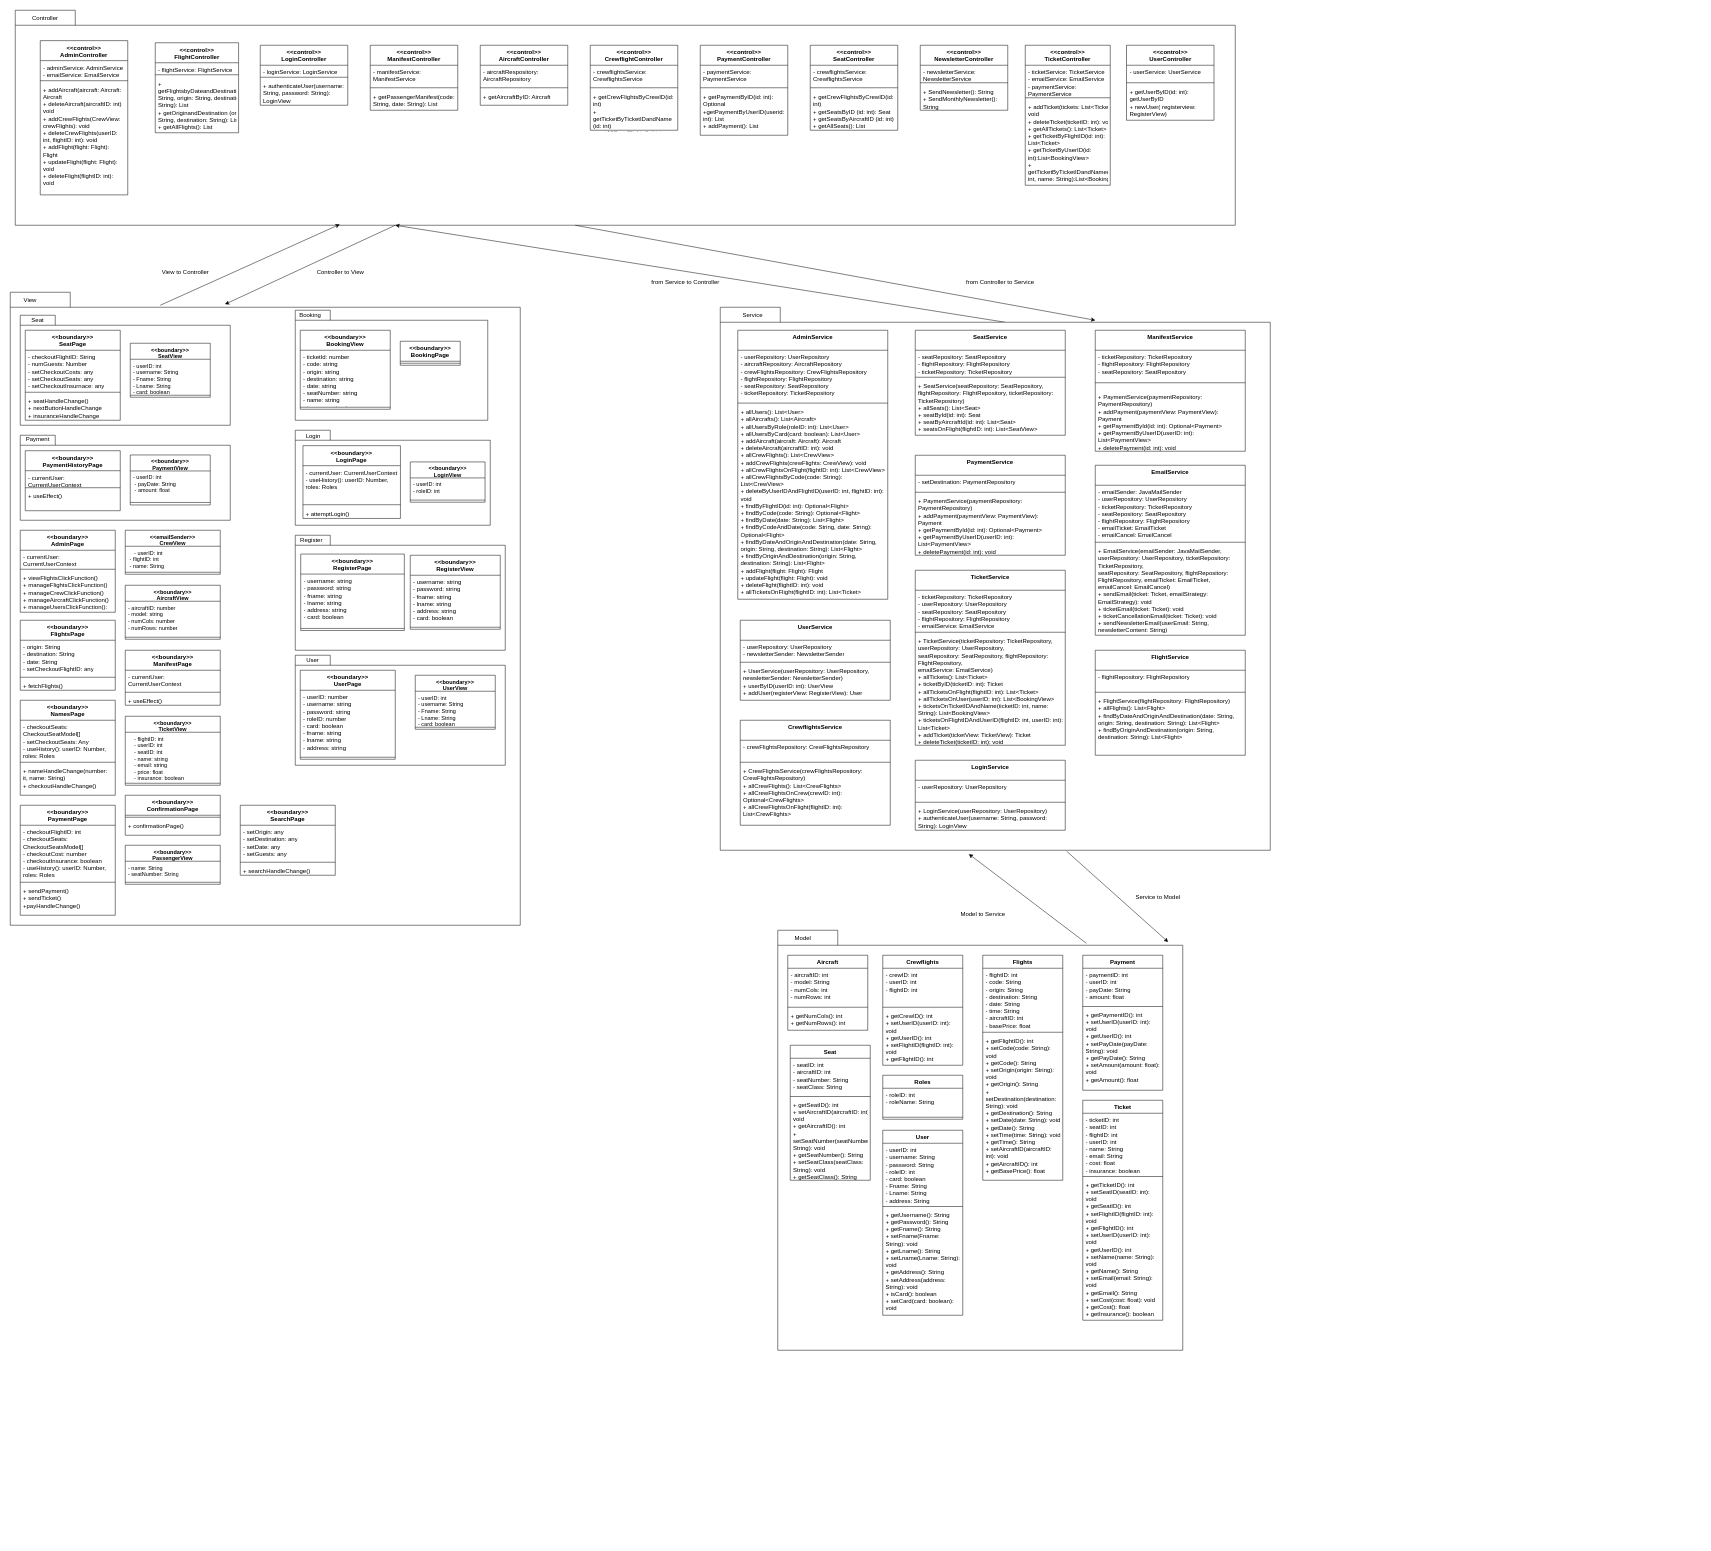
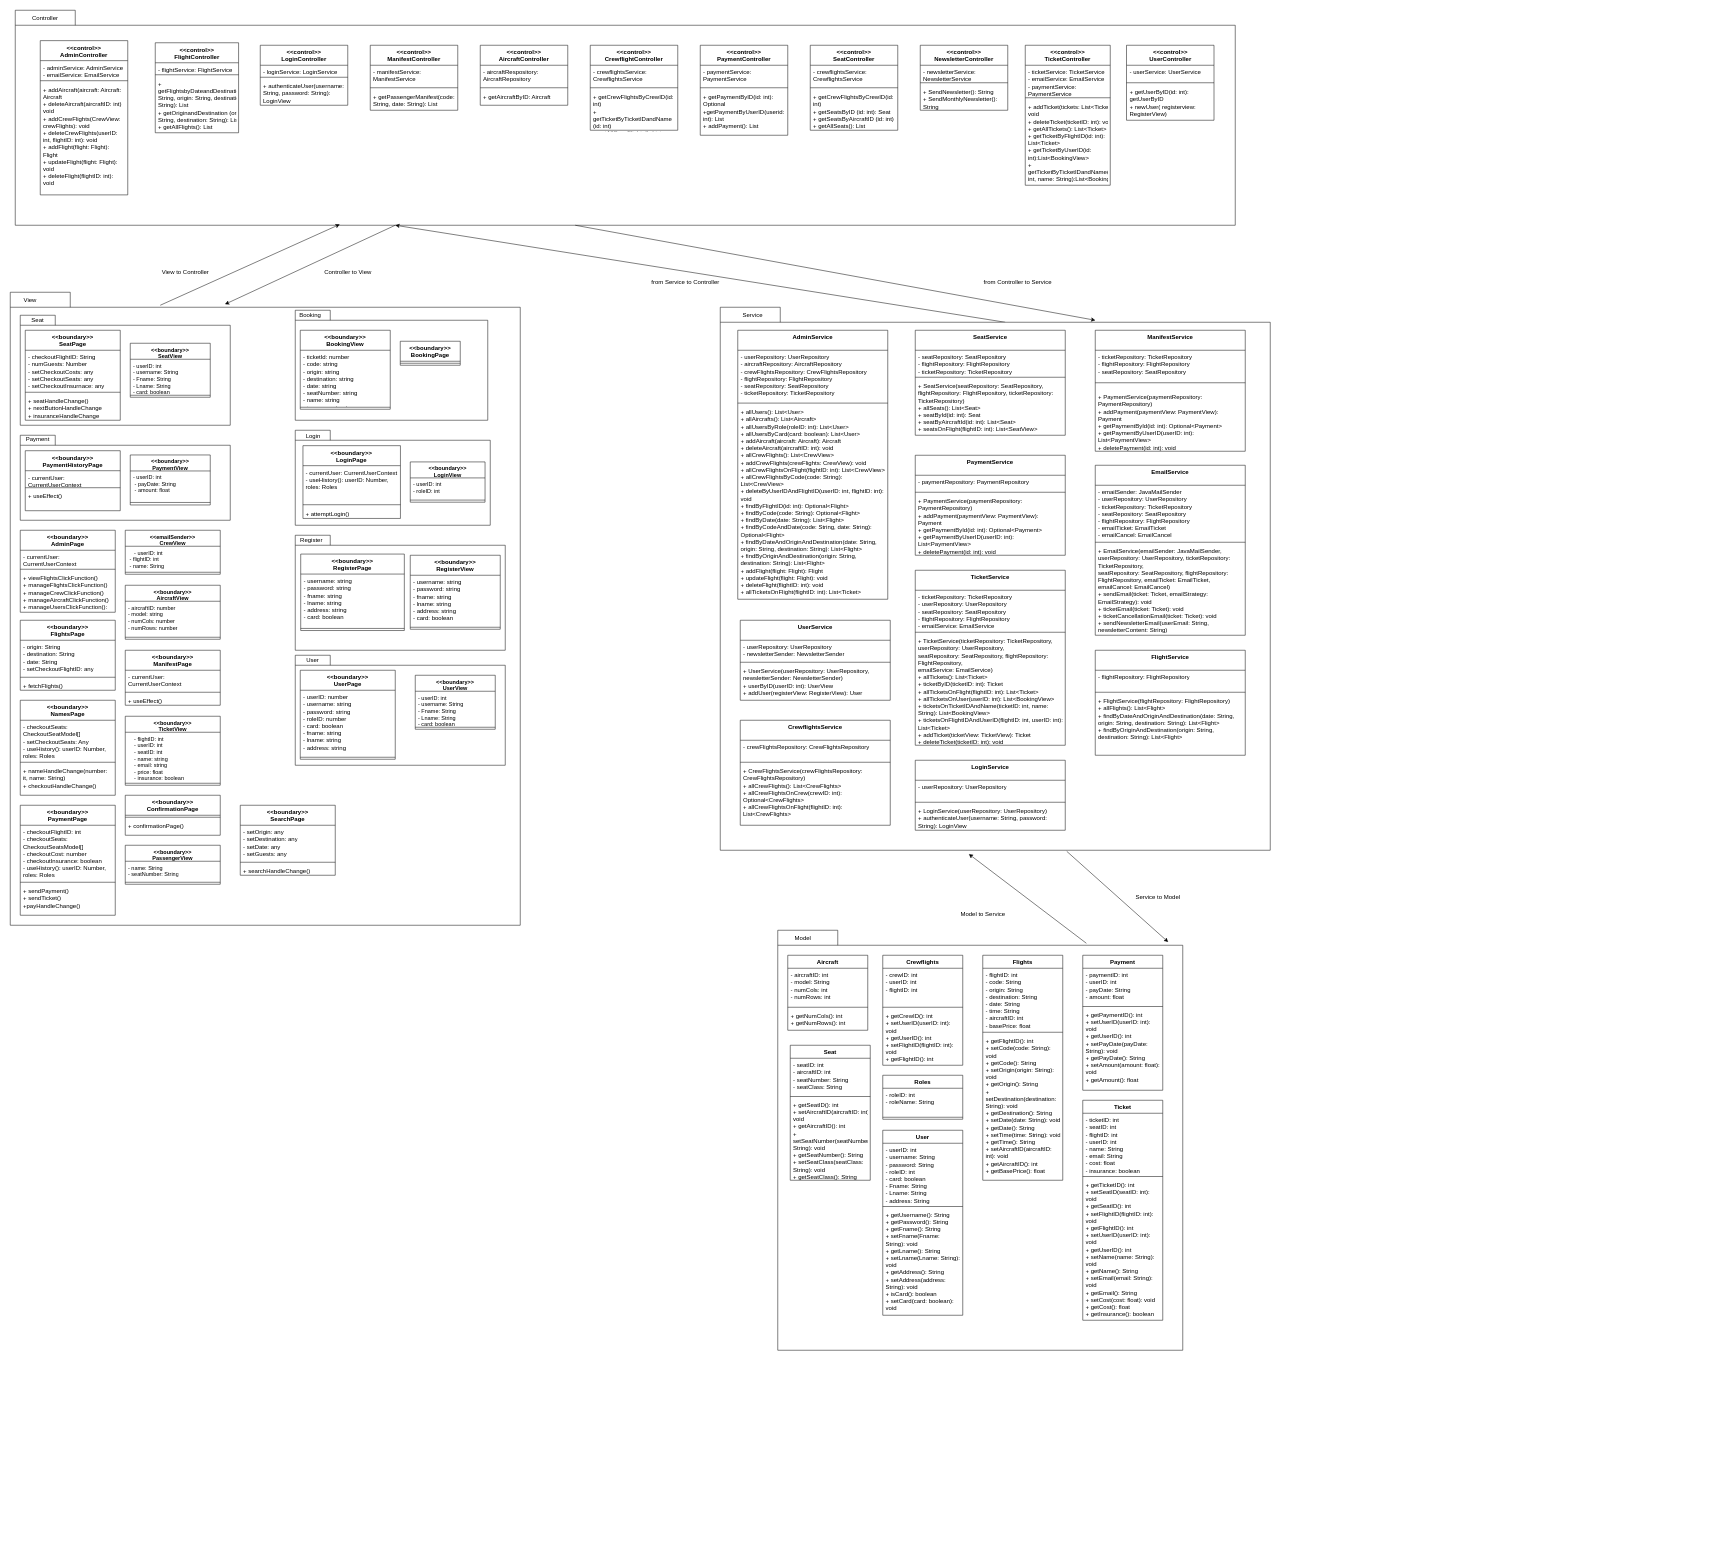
(340, 272) -> (348, 272)
(1008, 285) -> (1025, 285)
(972, 482) -> (978, 482)
